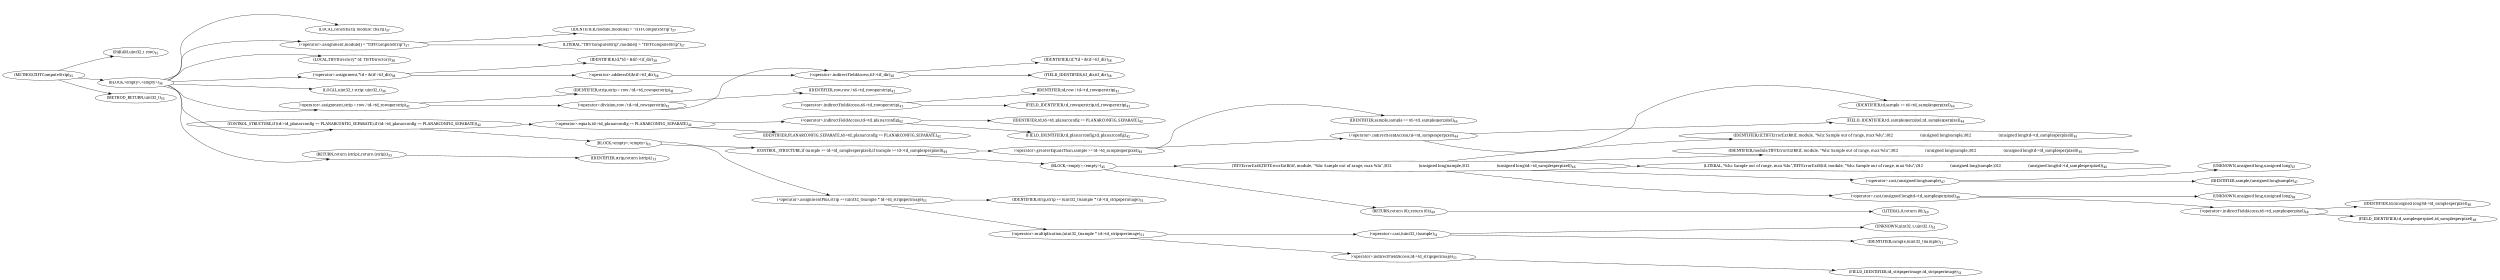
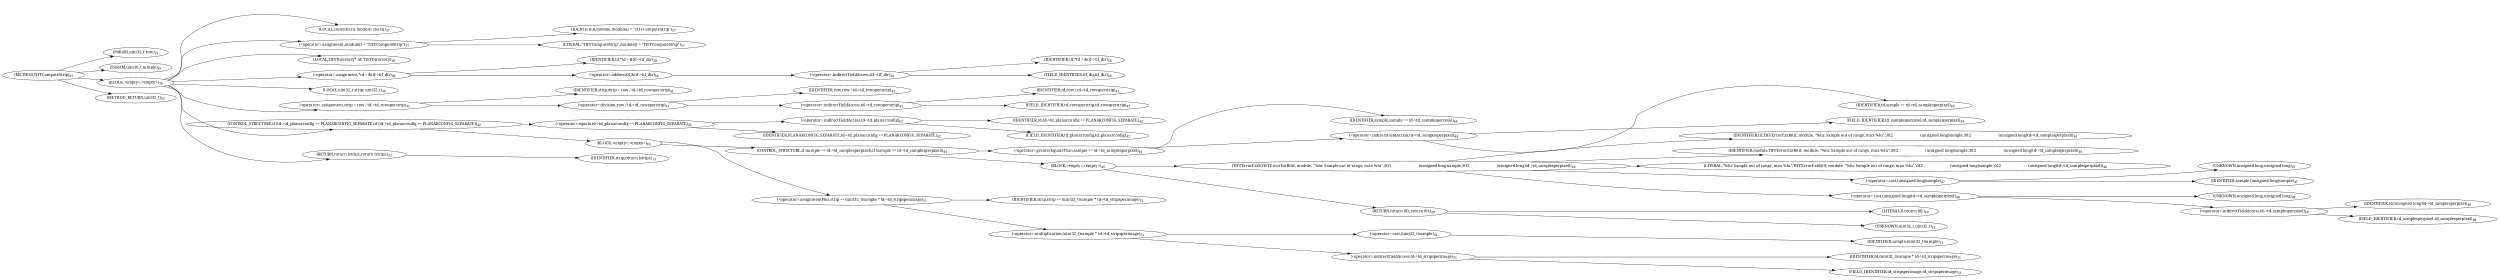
none -> (136, 68)
(737, 77) -> (733, 106)
(1656, 231) -> (1654, 220)
none -> (1905, 257)
